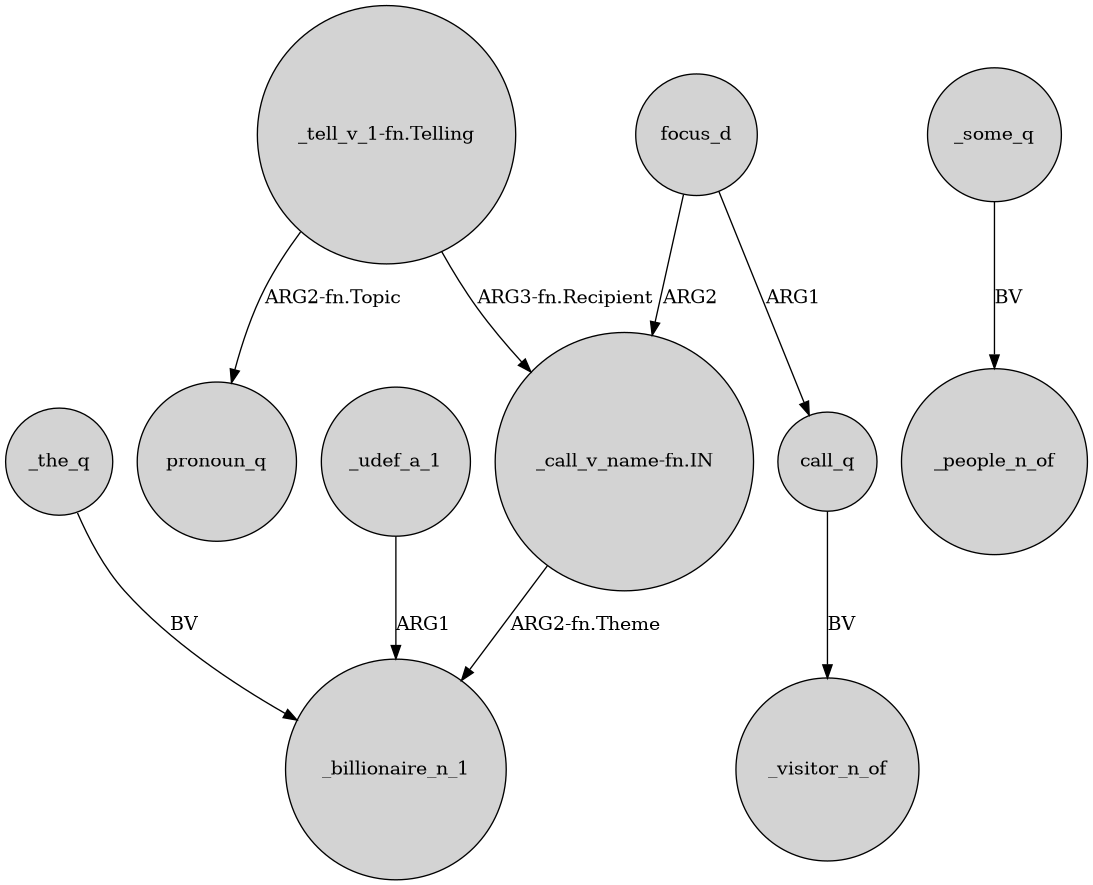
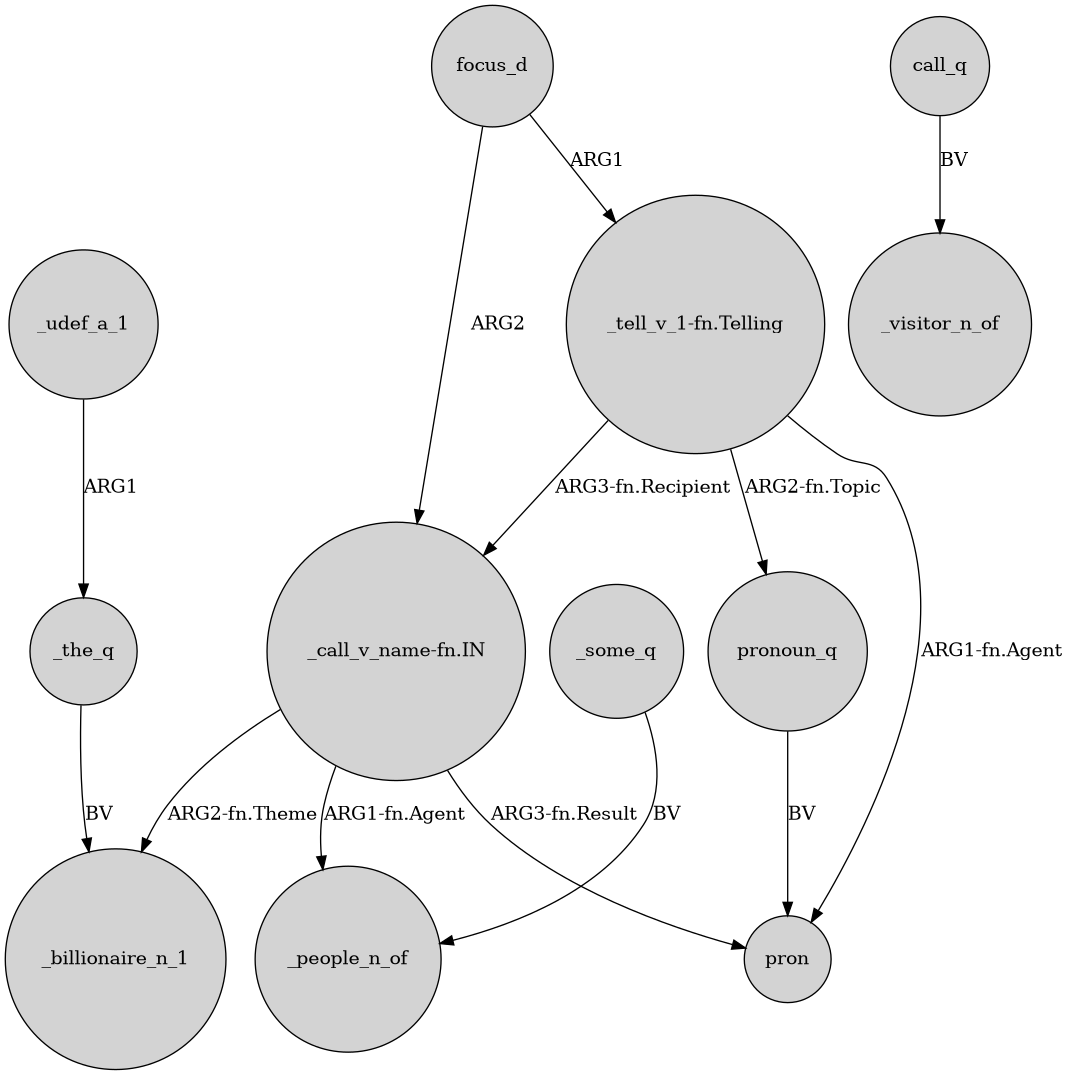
(761, 297) -> (568, 163)
(396, 591) -> (84, 492)
none -> (323, 810)
none -> (788, 959)
